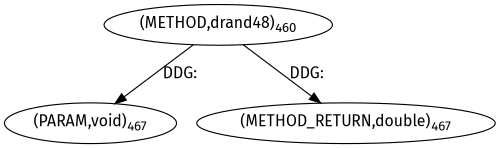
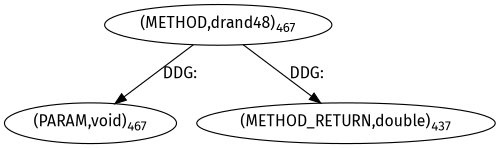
(286, 23) -> (286, 23)
(442, 122) -> (442, 122)
